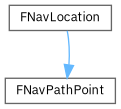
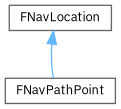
(69, 48) -> (52, 61)
